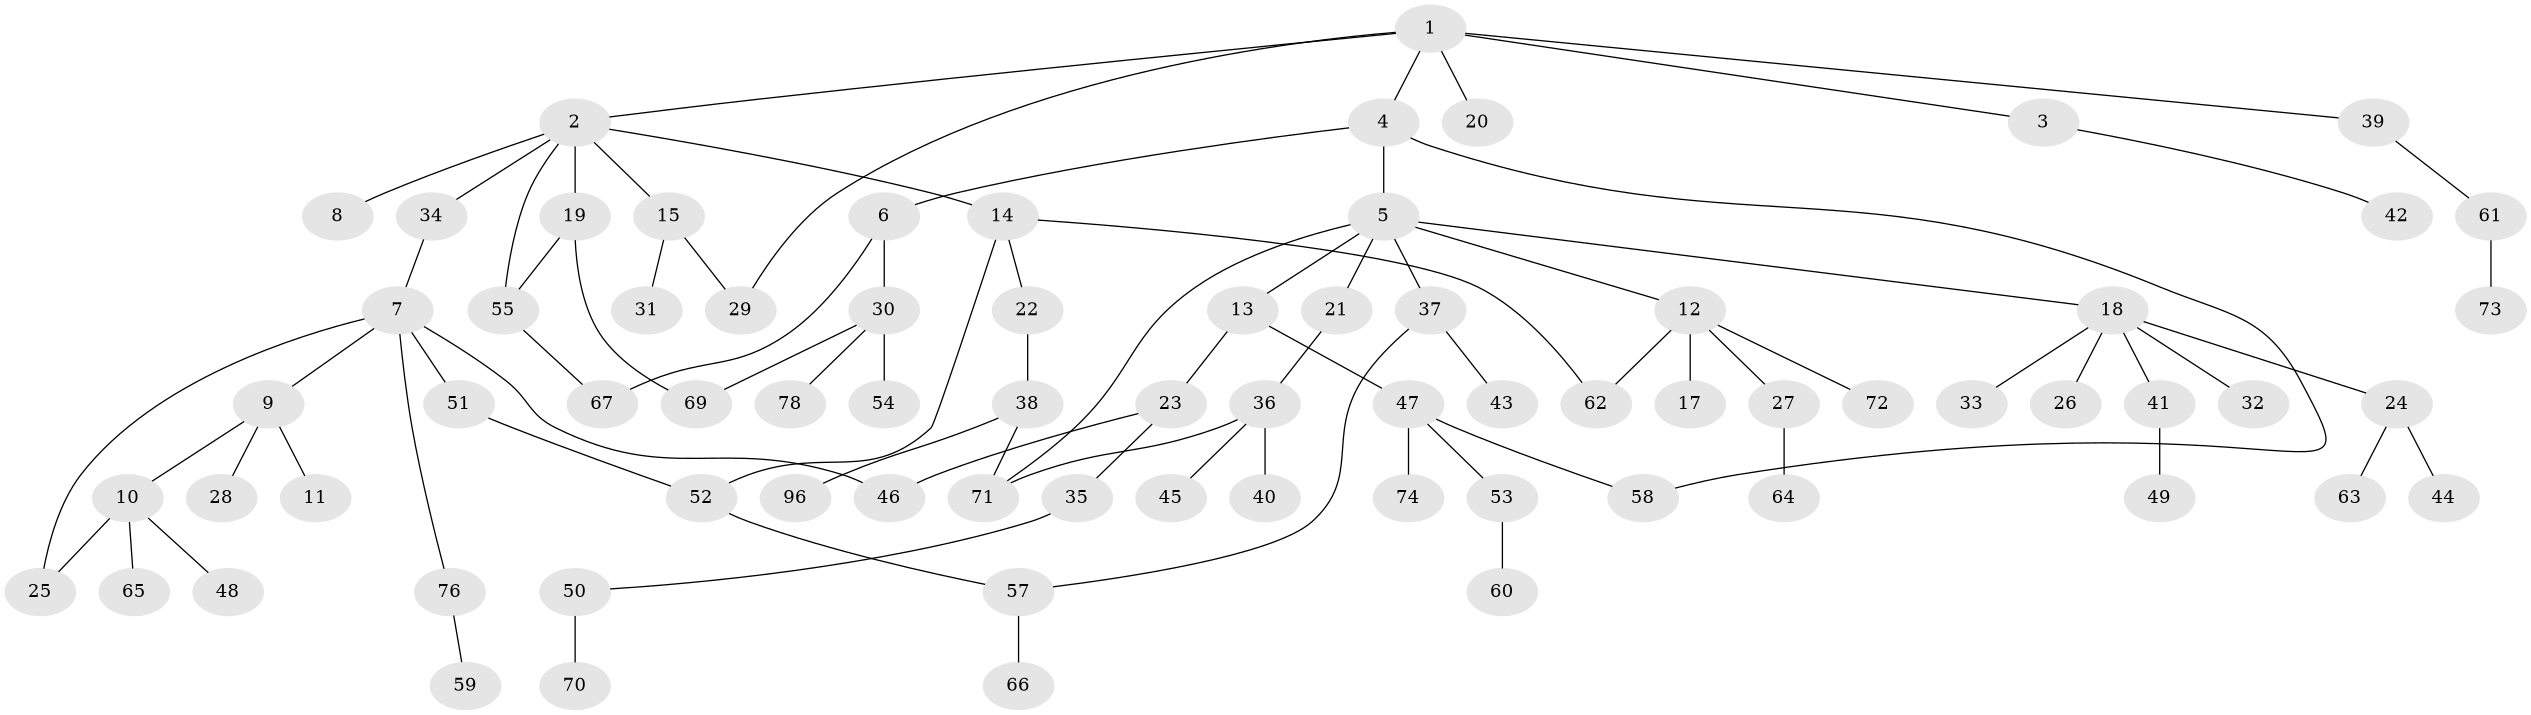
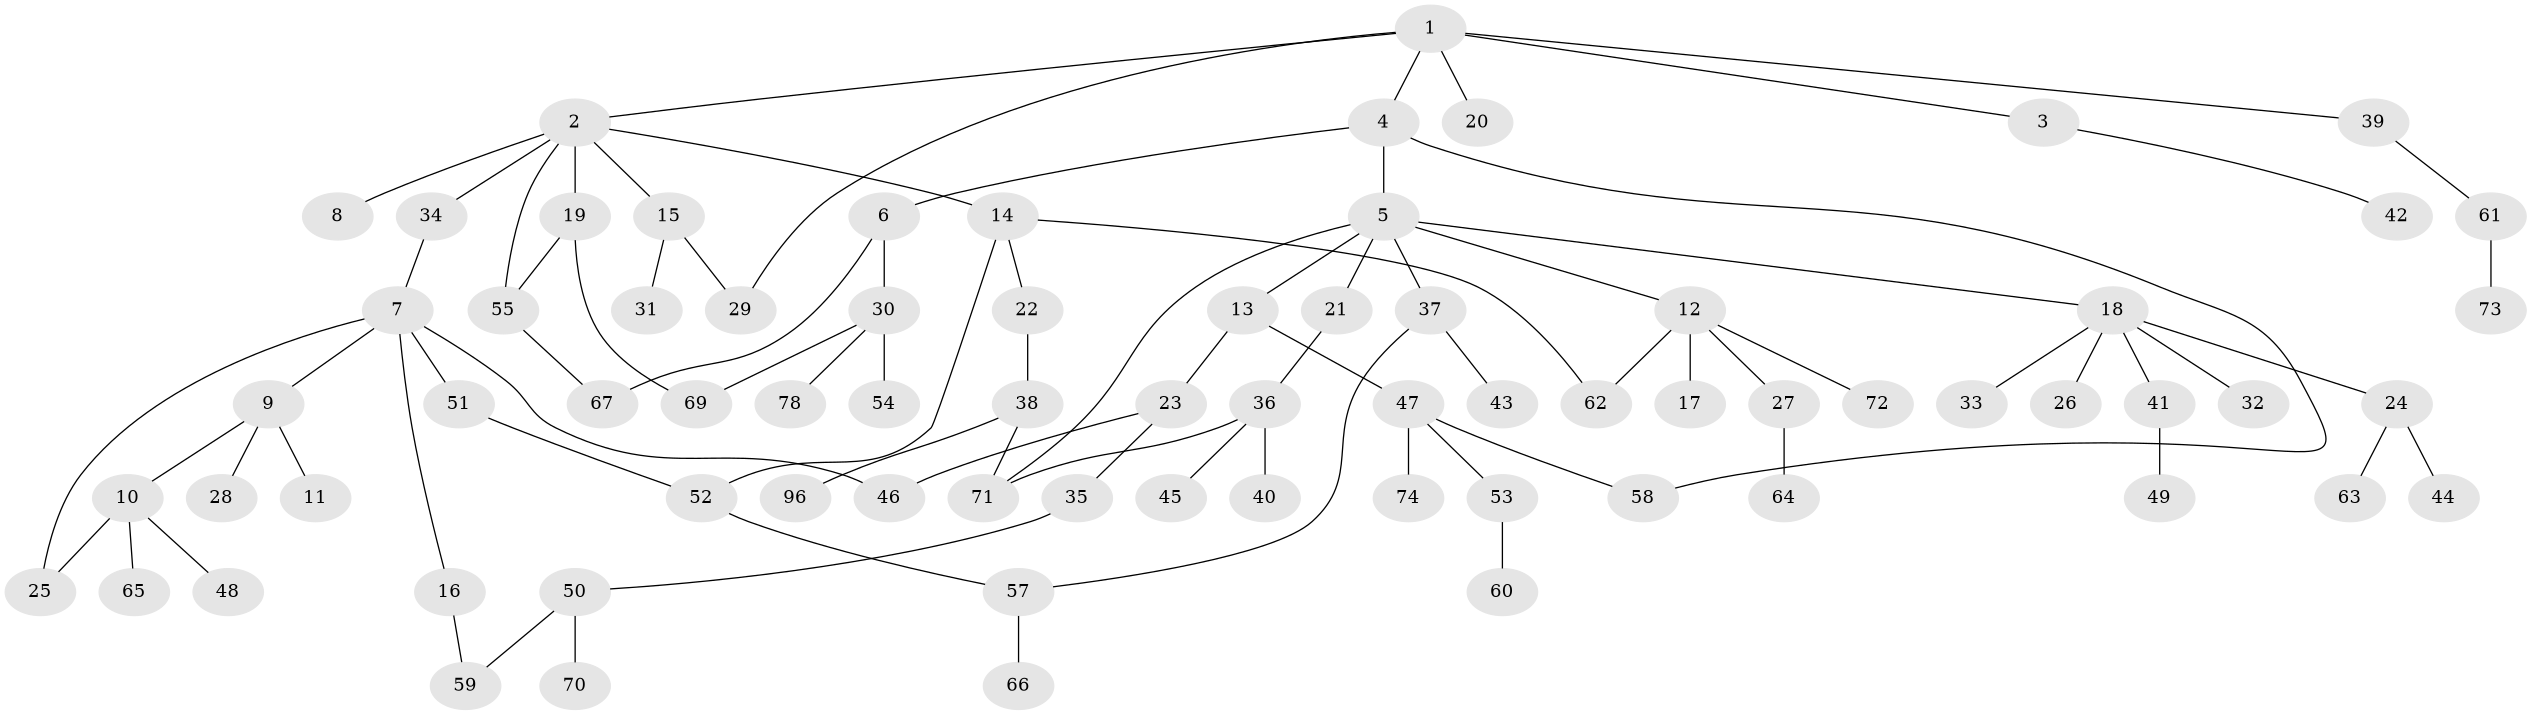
(450, 592) -> (450, 592)
none -> (520, 639)
